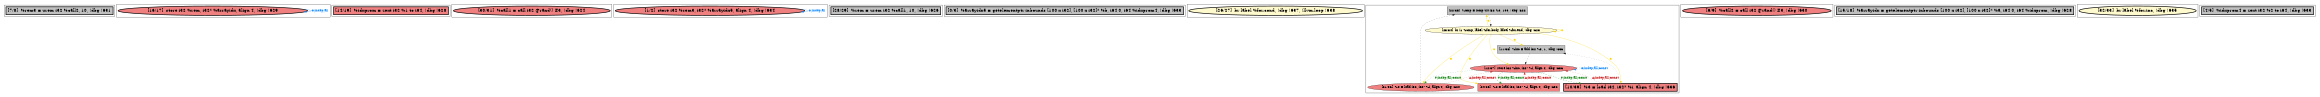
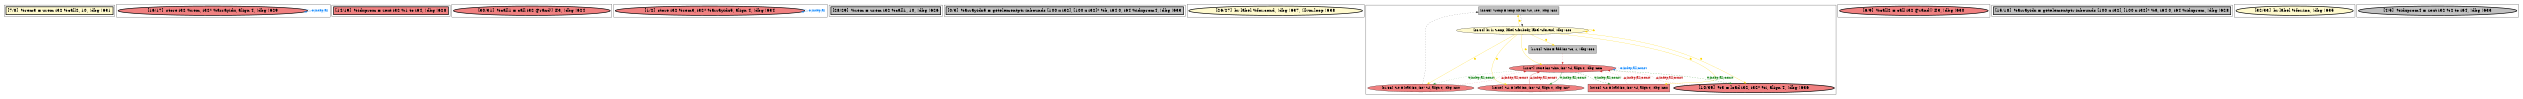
(60, 11) -> (60, 11)
(2258, 11) -> (2438, 11)
(1528, 58) -> (1563, 58)
(1599, 60) -> none
(1620, 87) -> (1754, 88)
none -> (1531, 88)
